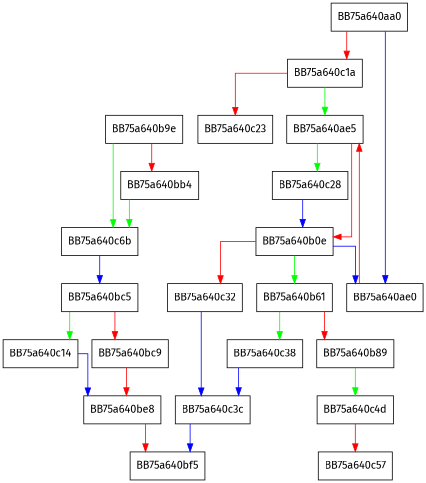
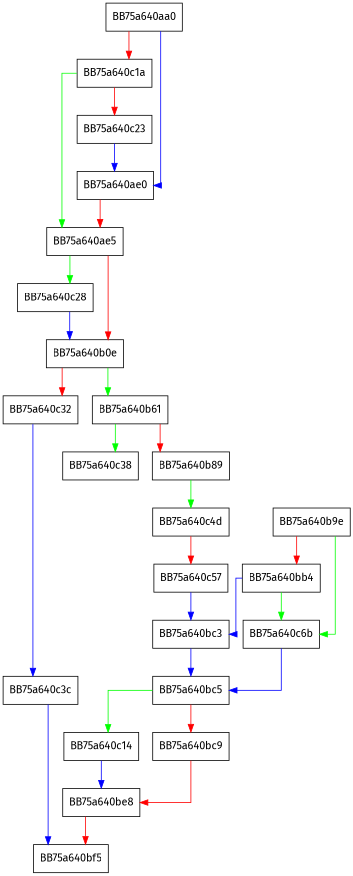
(354, 246) -> (115, 153)
(239, 378) -> none
none -> (191, 634)
